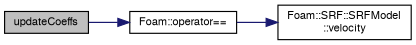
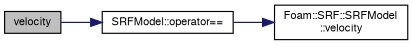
(47, 22) -> (33, 22)
(183, 22) -> (168, 22)
